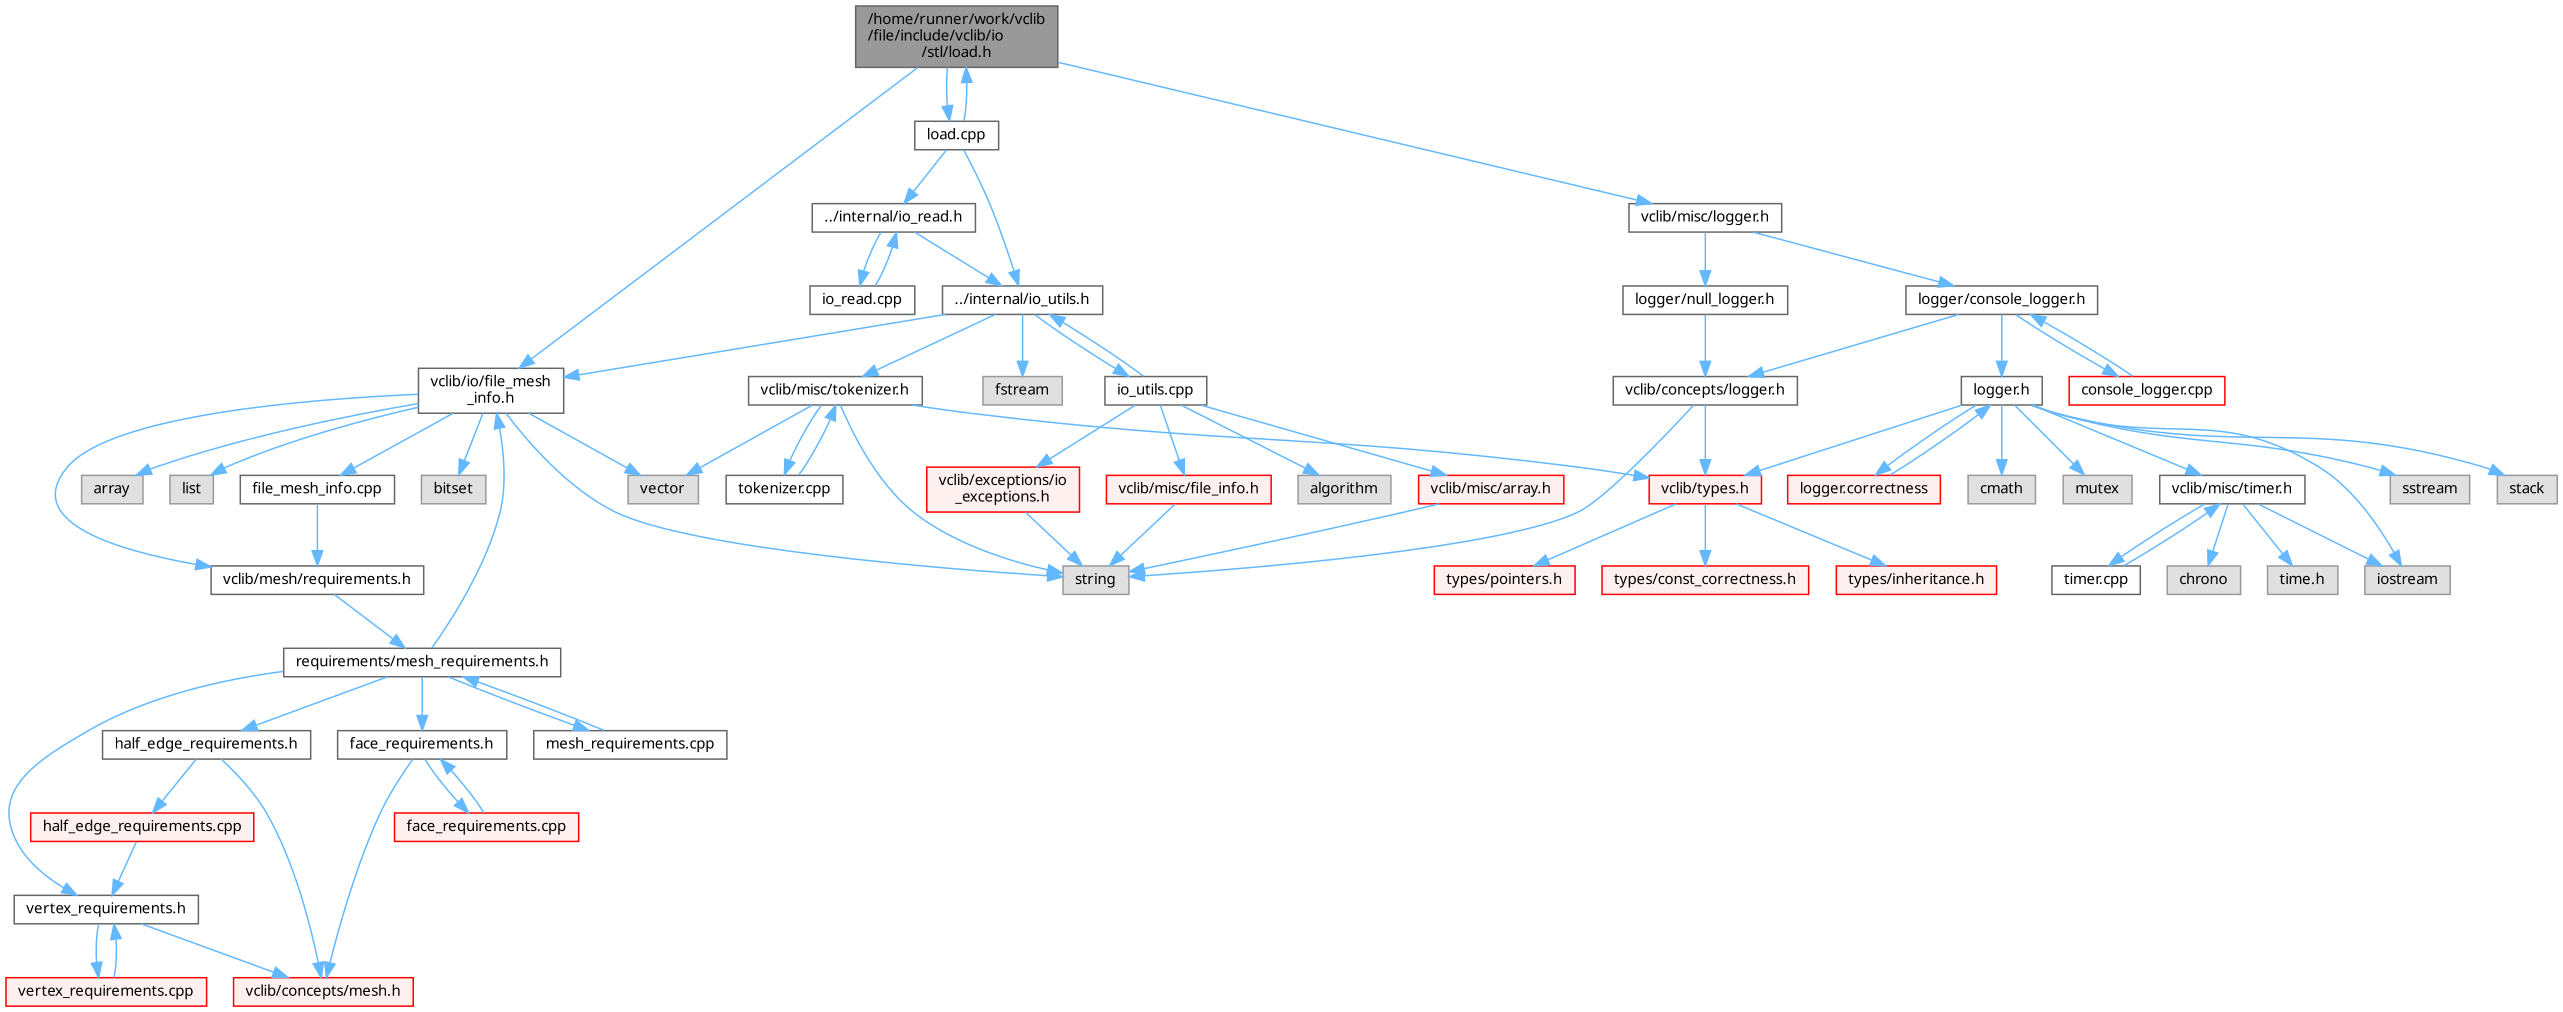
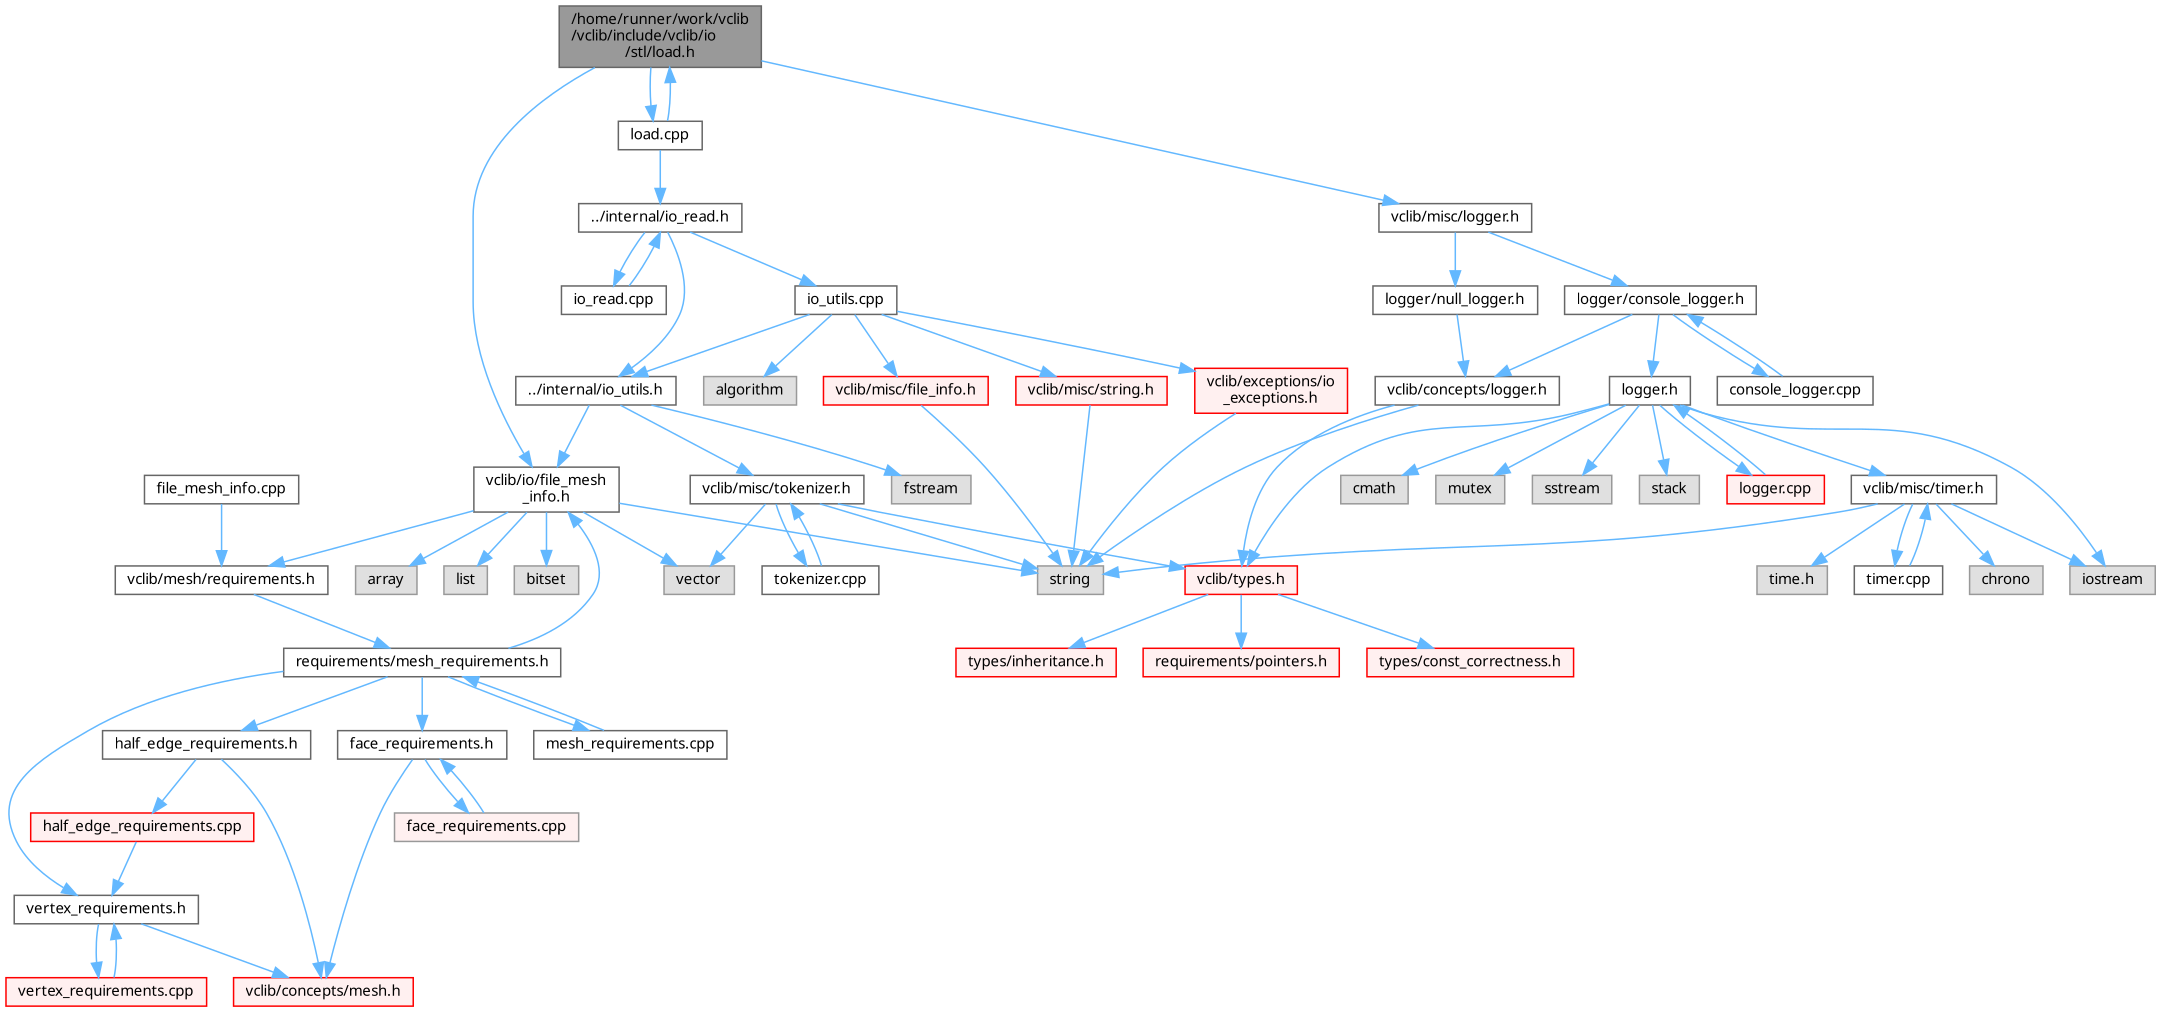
(957, 37) -> (660, 37)
(992, 209) -> none
(1075, 343) -> (746, 256)
(2147, 391) -> (1795, 391)
(403, 441) -> none
(1491, 490) -> (1091, 391)
(1864, 490) -> (1776, 490)
none -> (1499, 546)
(1505, 580) -> (1241, 663)
(487, 827) -> (487, 827)
